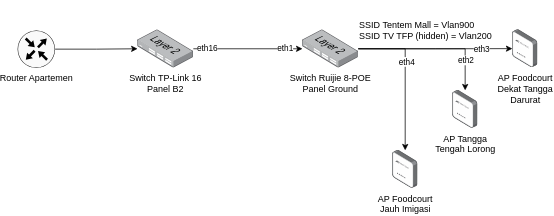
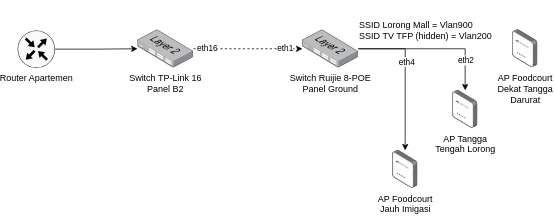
(427, 30) -> (427, 30)
(245, 49) -> (245, 49)
(487, 49) -> none
